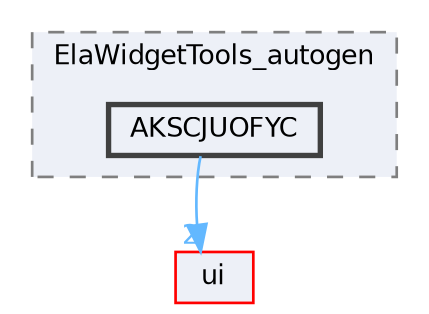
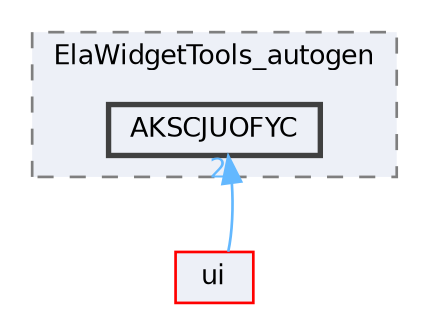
(197, 194) -> (232, 218)
